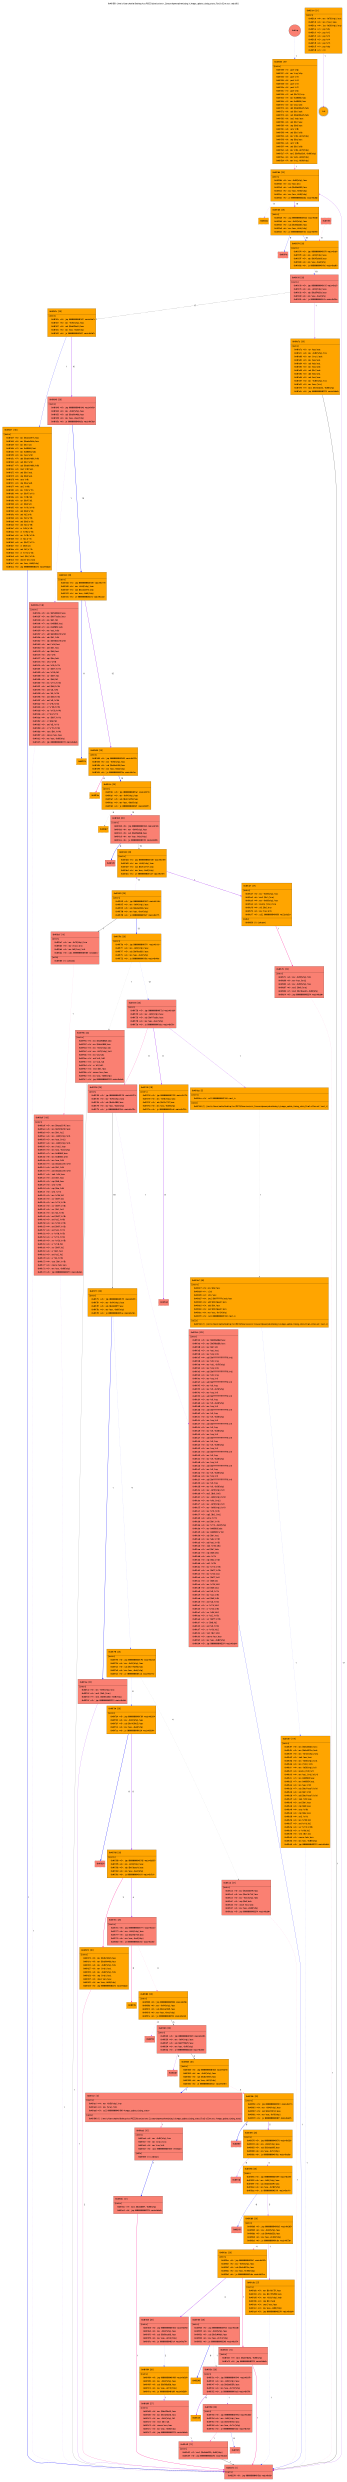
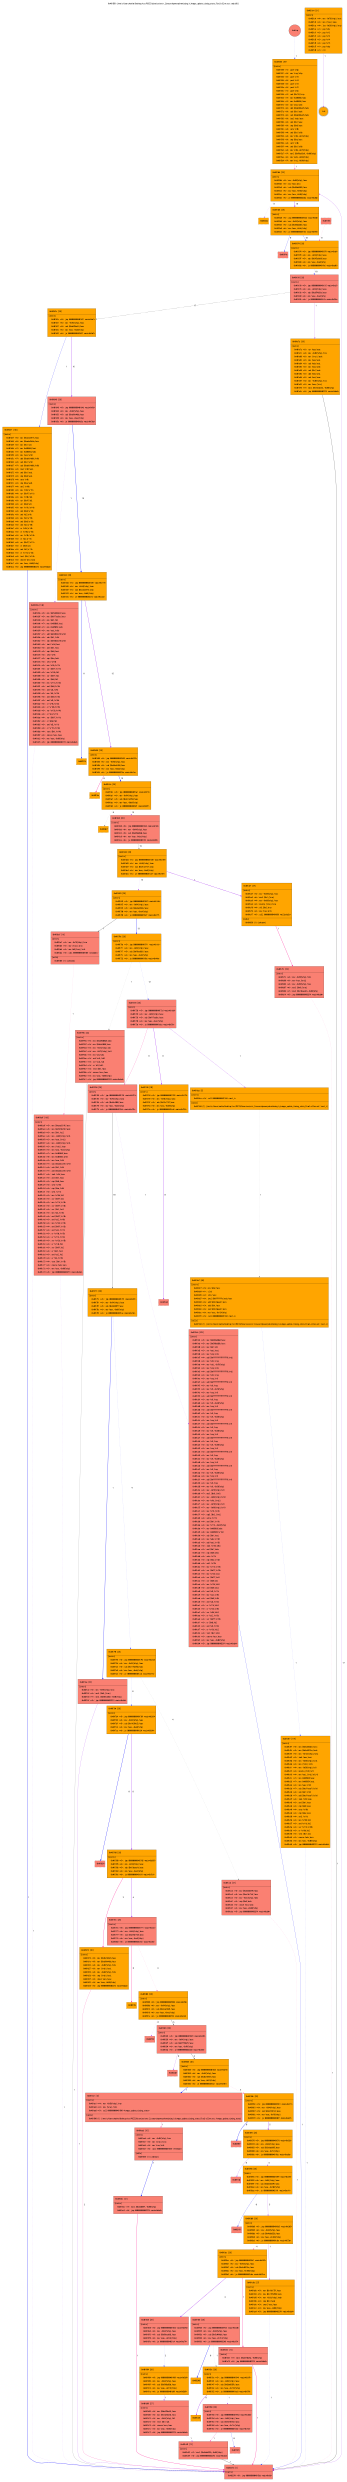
(110, 863) -> none
(136, 884) -> (139, 883)
(228, 2381) -> (228, 2381)
